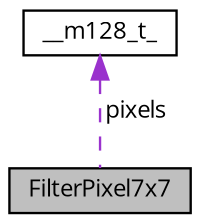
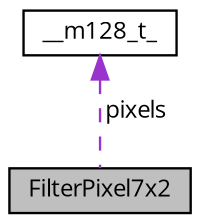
(100, 191) -> (100, 191)
